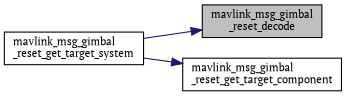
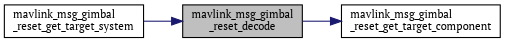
(158, 60) -> (317, 21)
